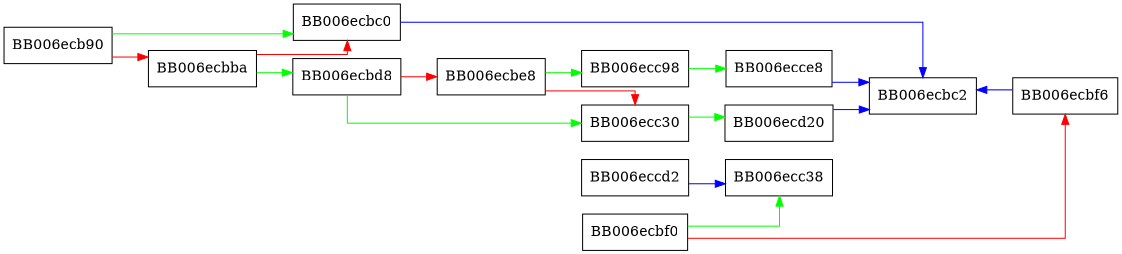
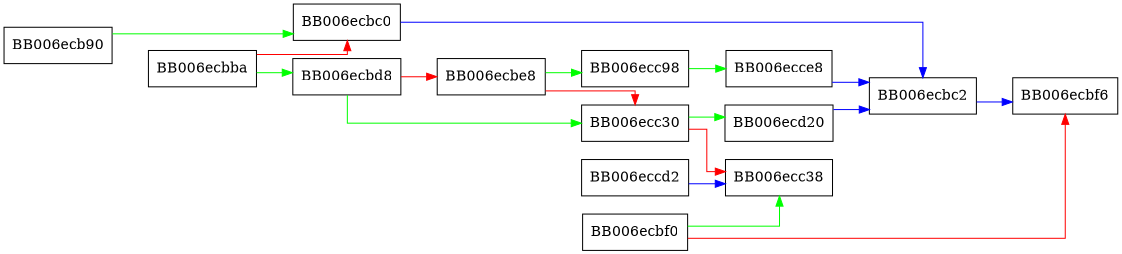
(125, 57) -> none
(1000, 90) -> (989, 102)
none -> (707, 146)
